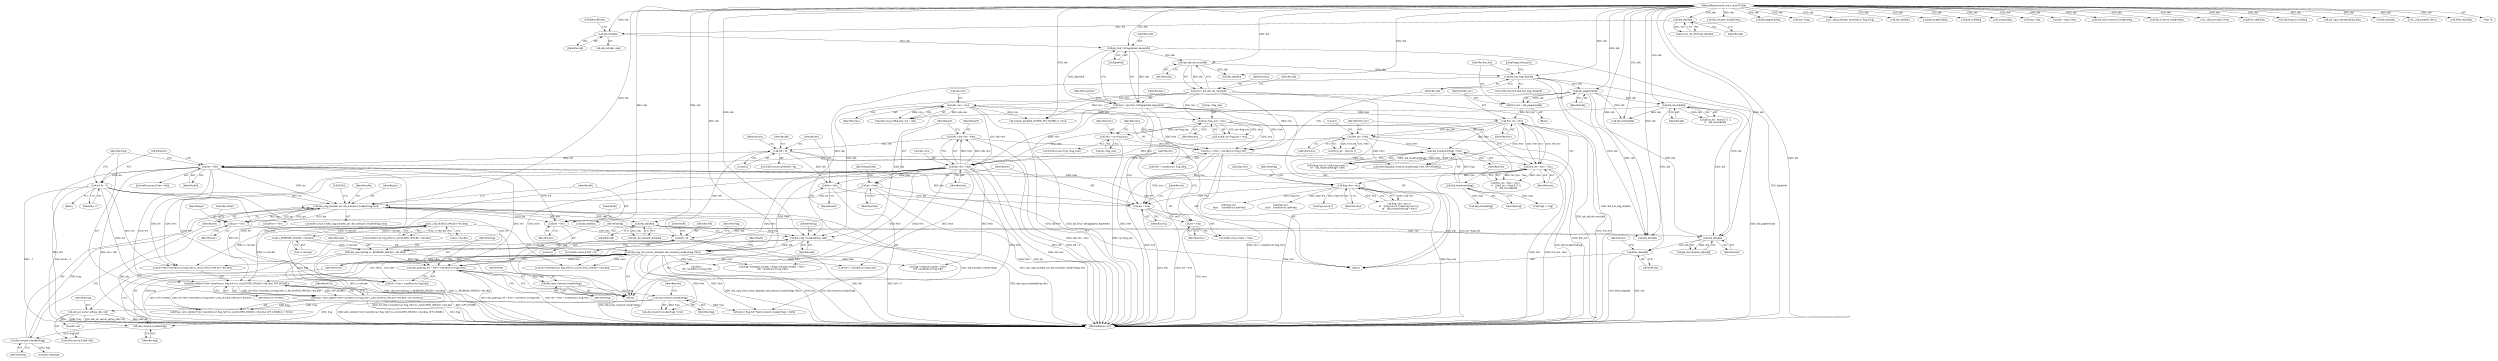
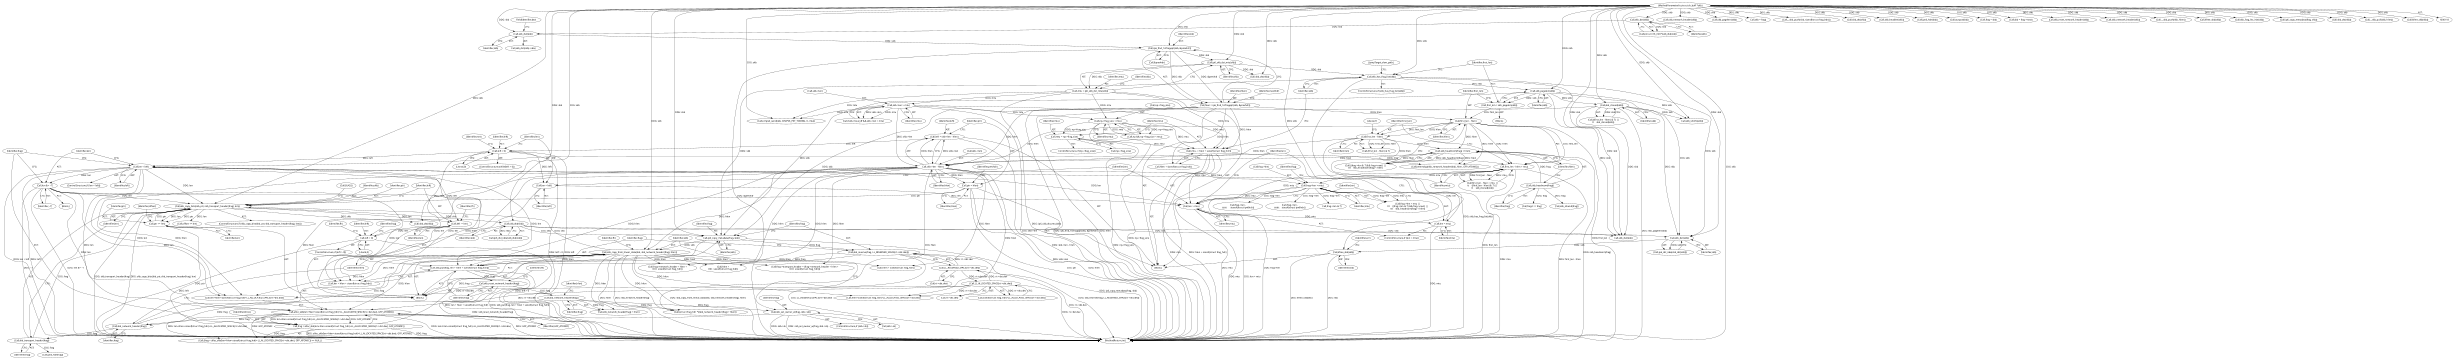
none -> (925, 259)
none -> (1061, 307)
(75, 333) -> (852, 316)
